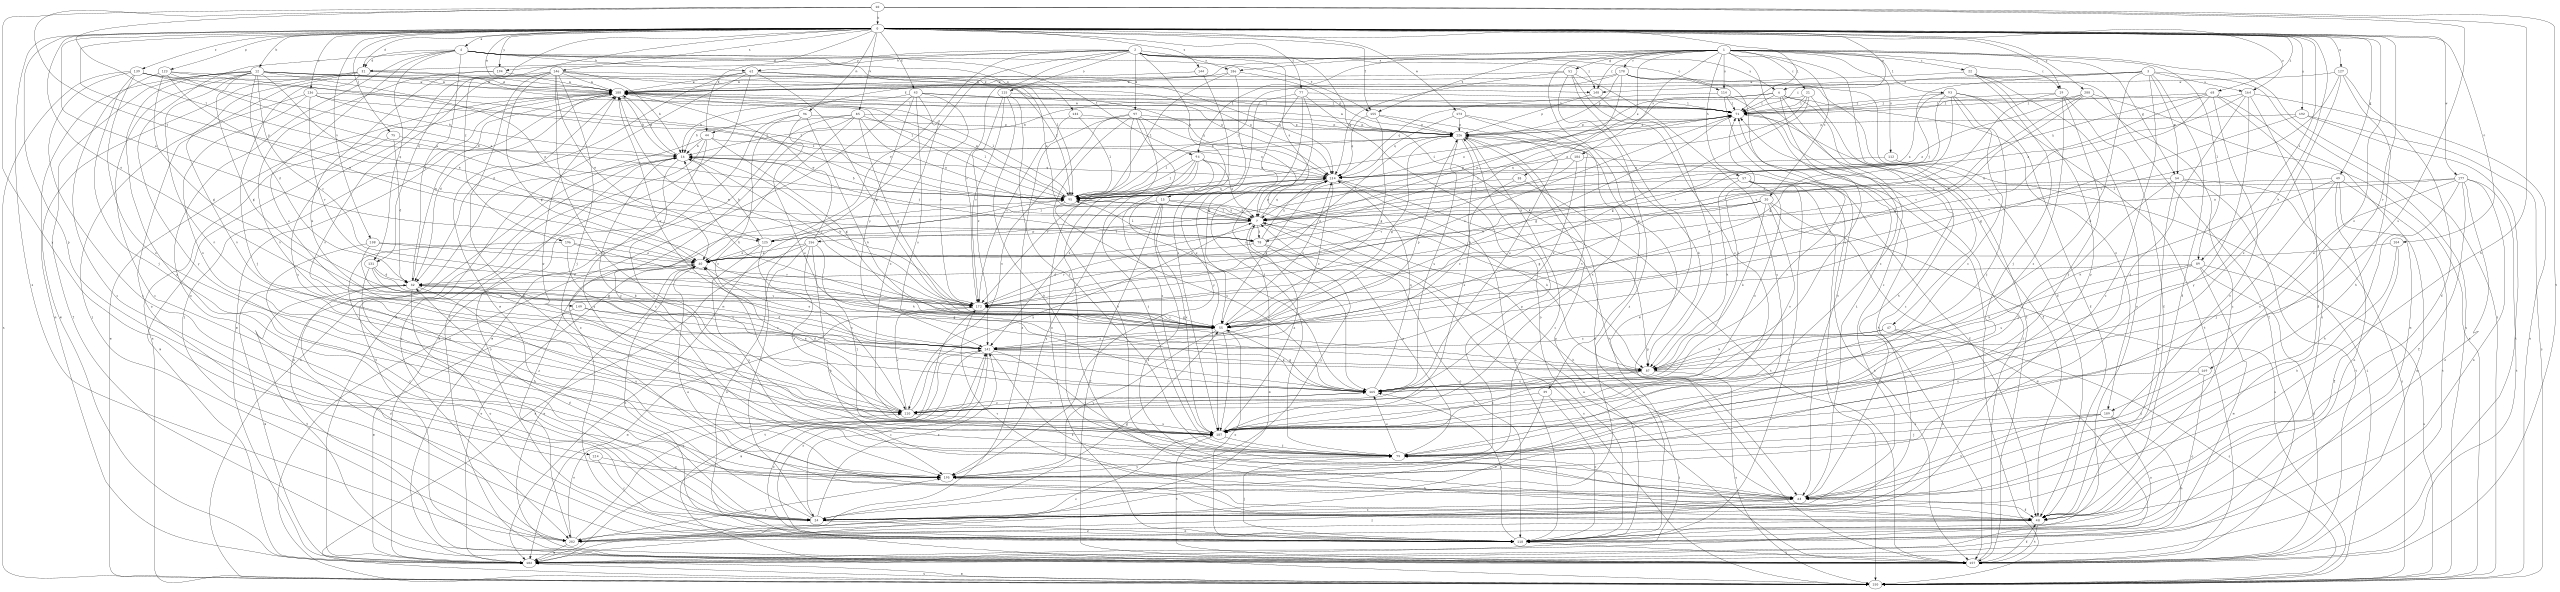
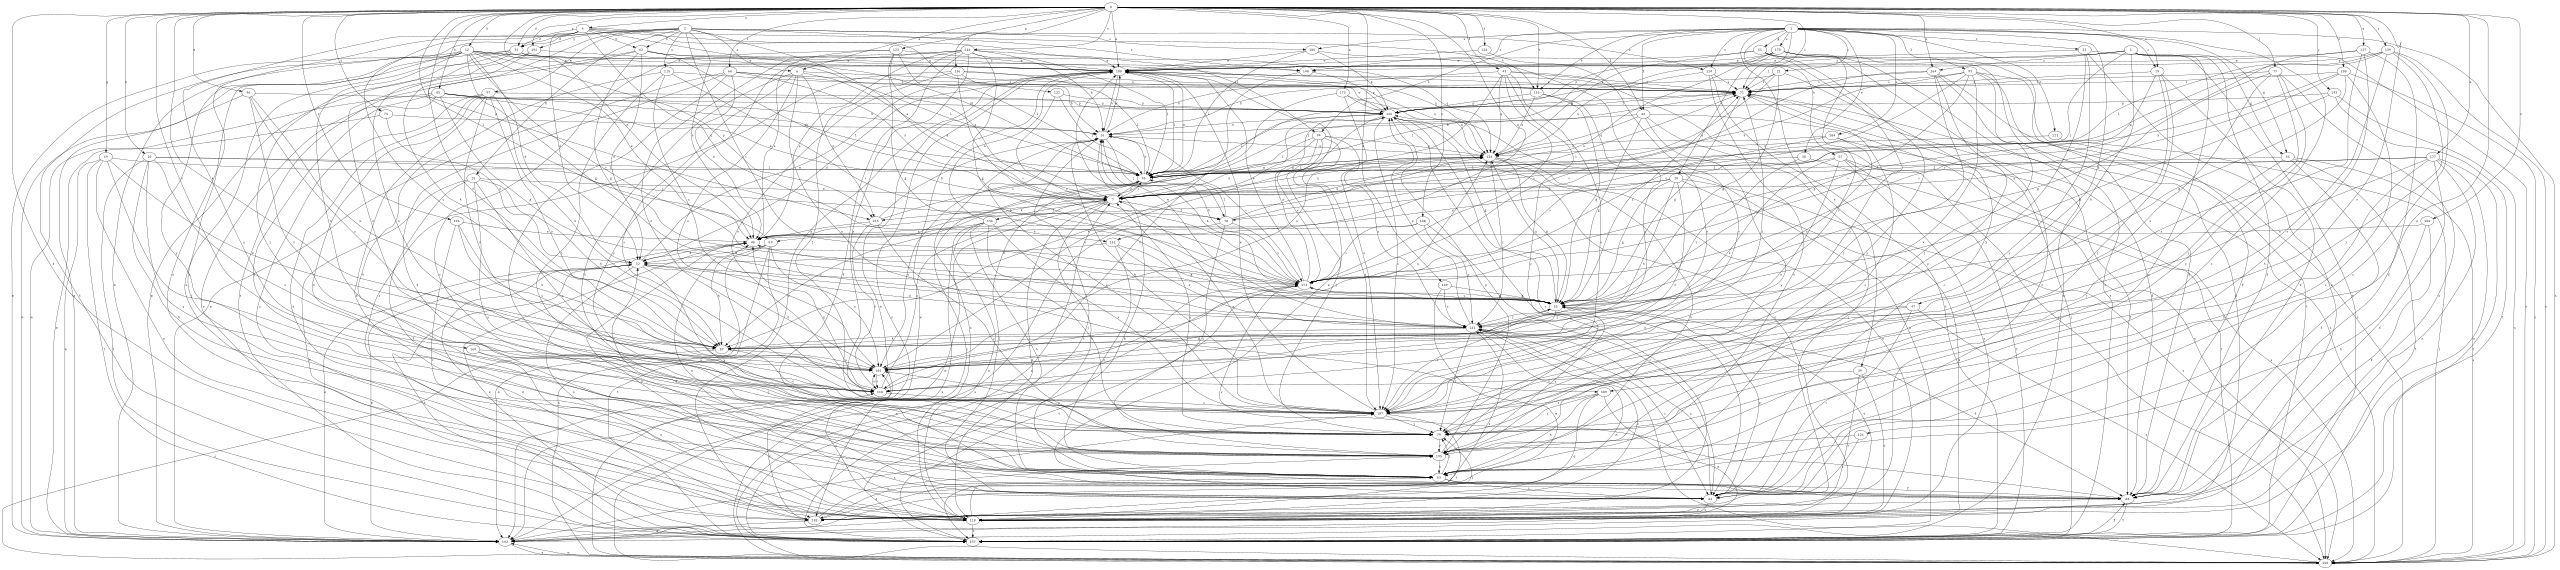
(878, 17) -> (547, 10)
(1037, 89) -> none
(863, 247) -> (1528, 291)
